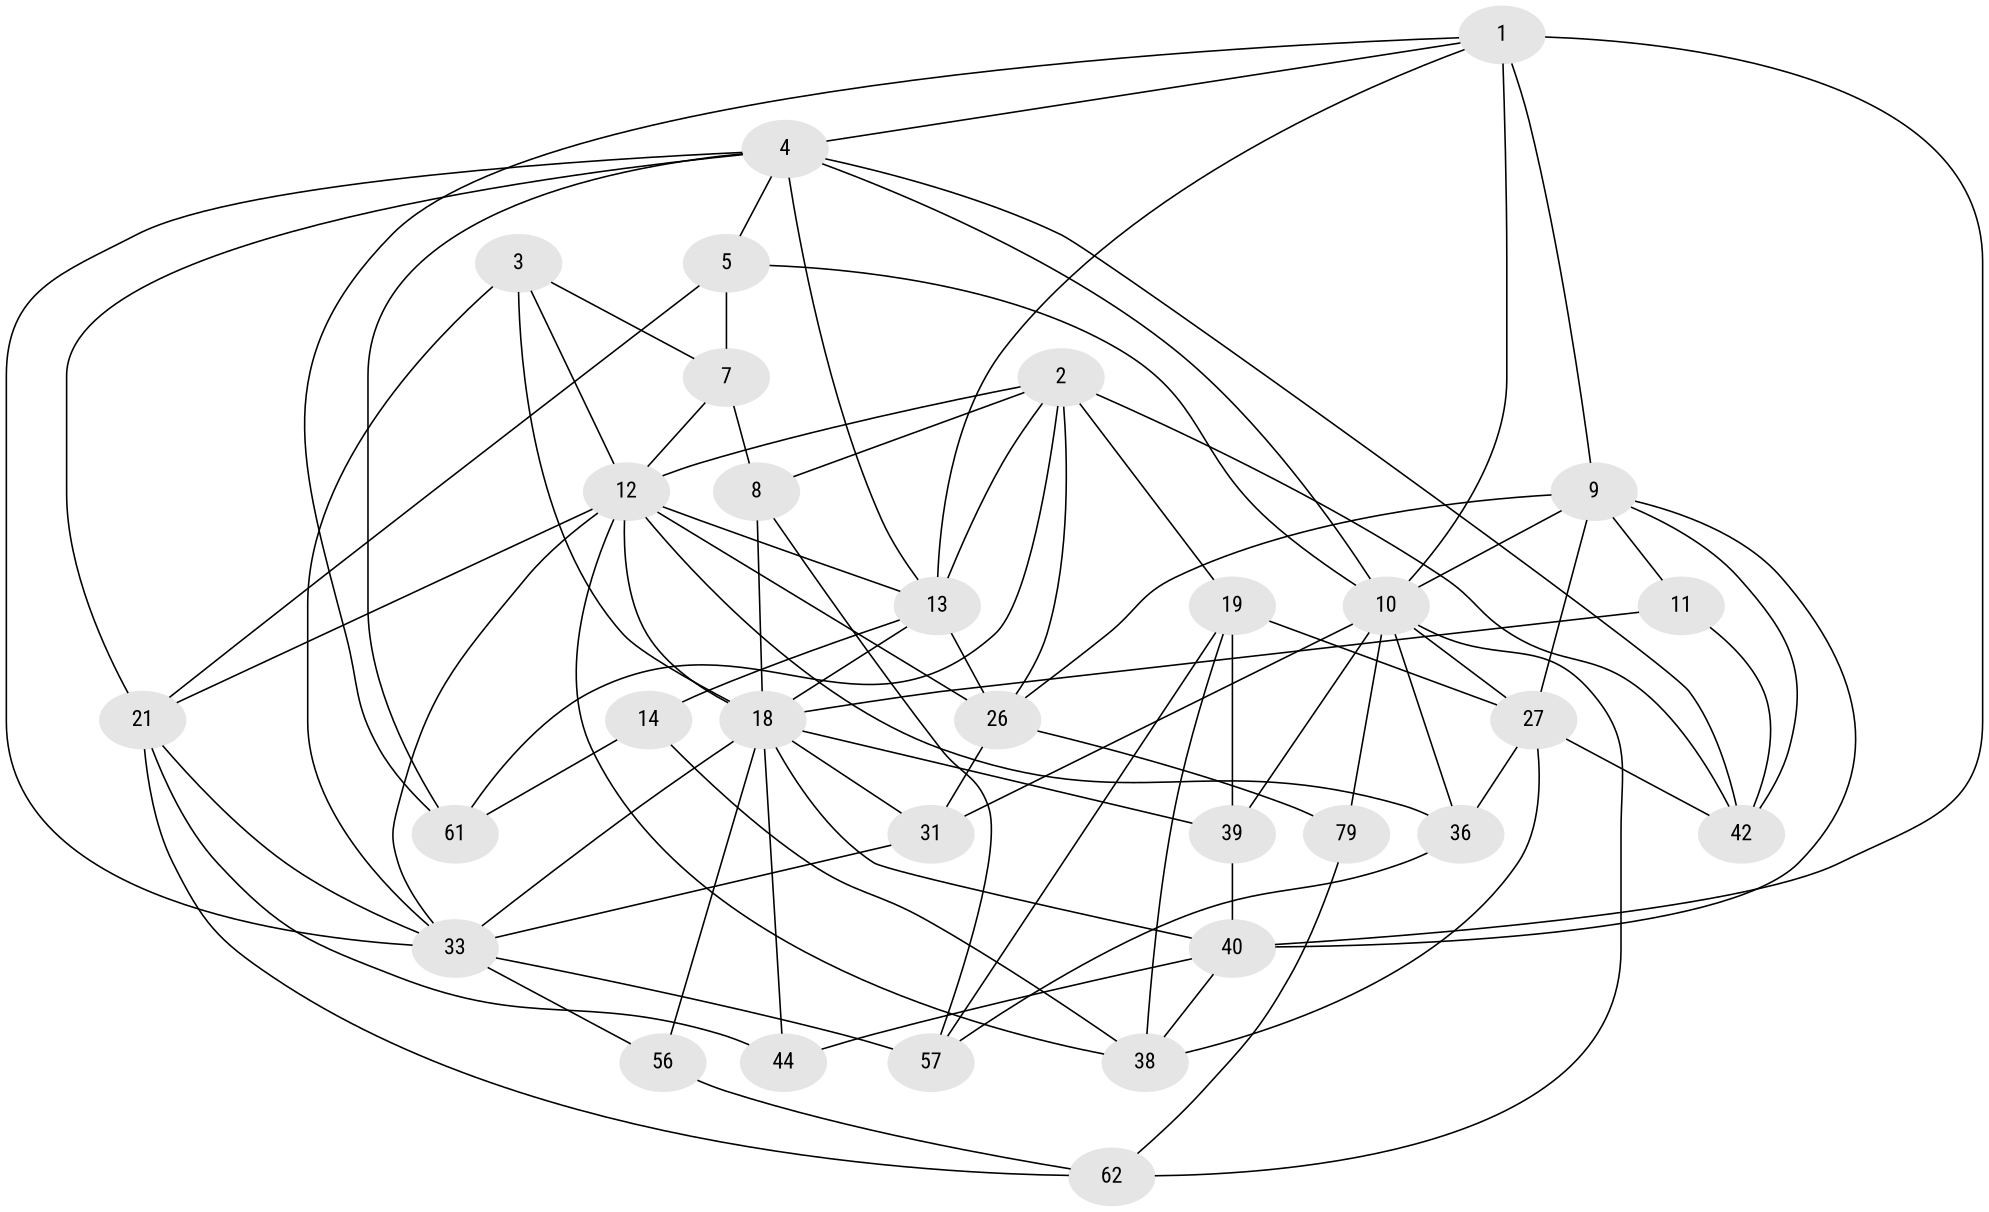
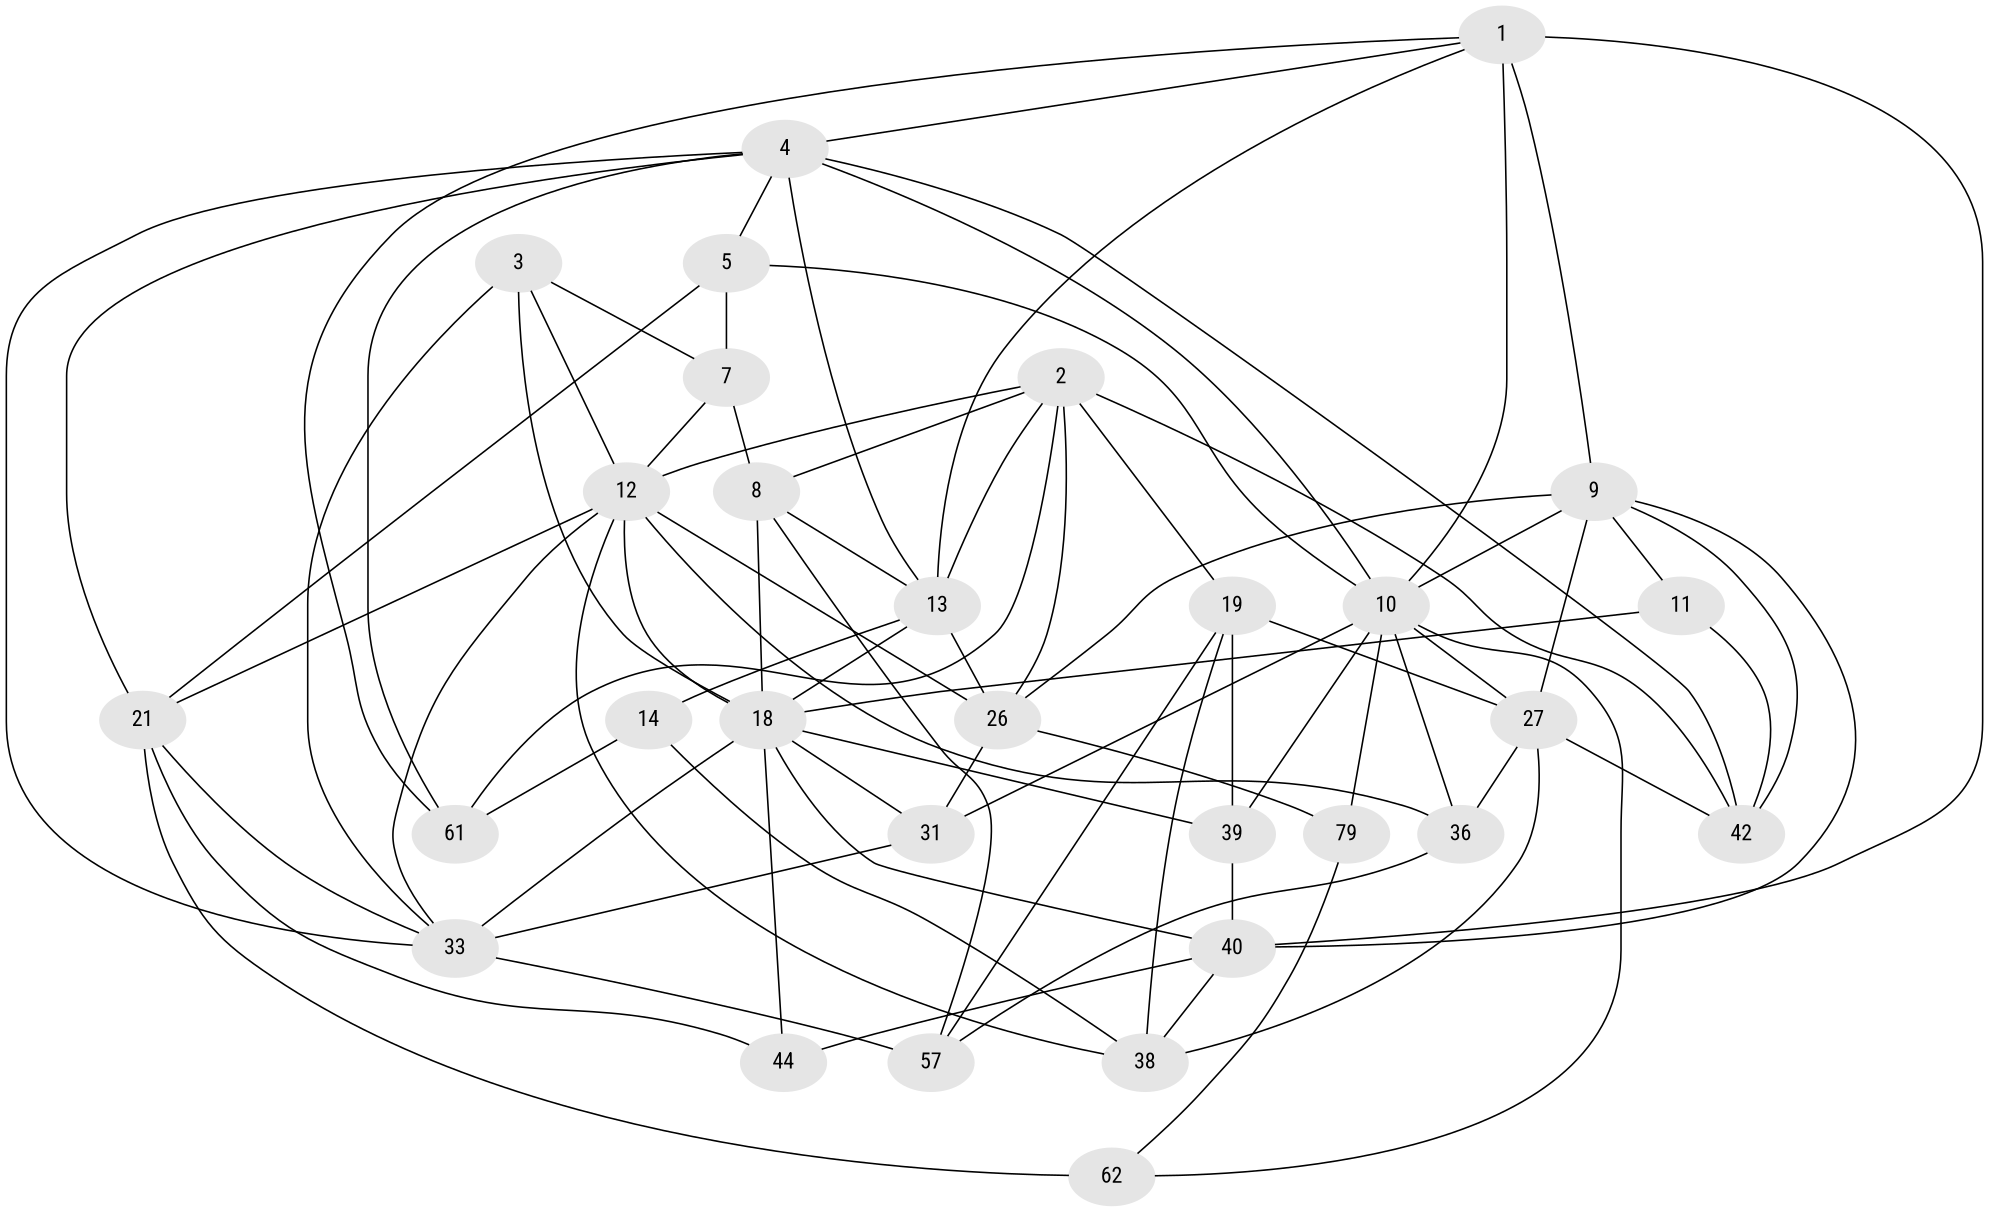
(781, 550) -> (847, 549)
(663, 1063) -> none
